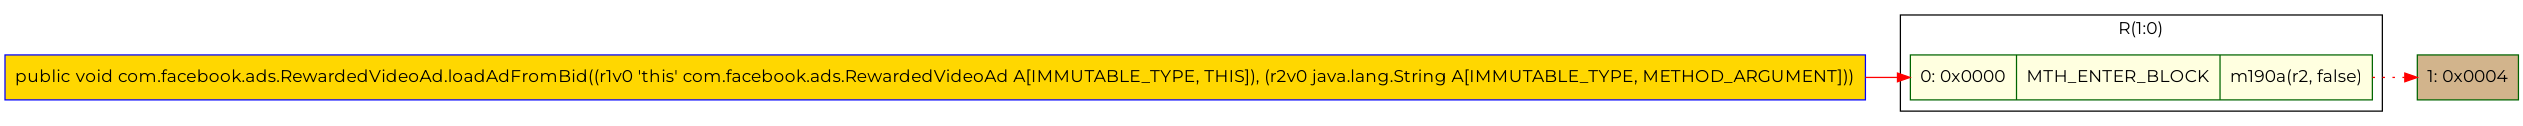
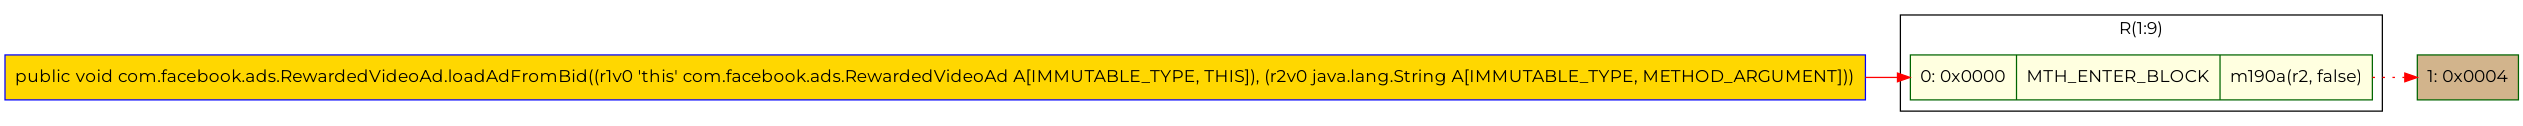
(2141, 29) -> (2141, 29)
